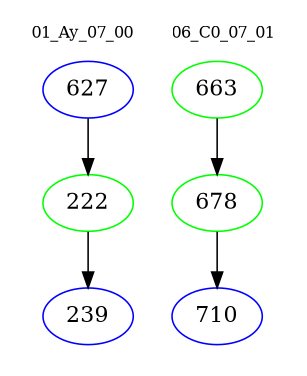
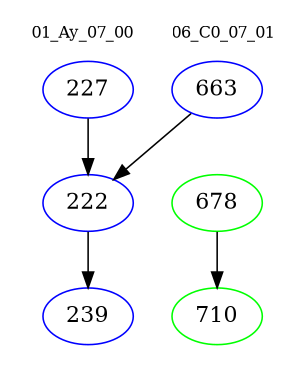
(88, 90) -> (88, 90)
(217, 90) -> (217, 90)
(217, 139) -> (170, 132)
(88, 203) -> (88, 203)
(217, 316) -> (217, 316)
